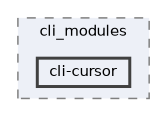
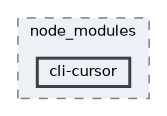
(84, 32) -> (84, 32)
